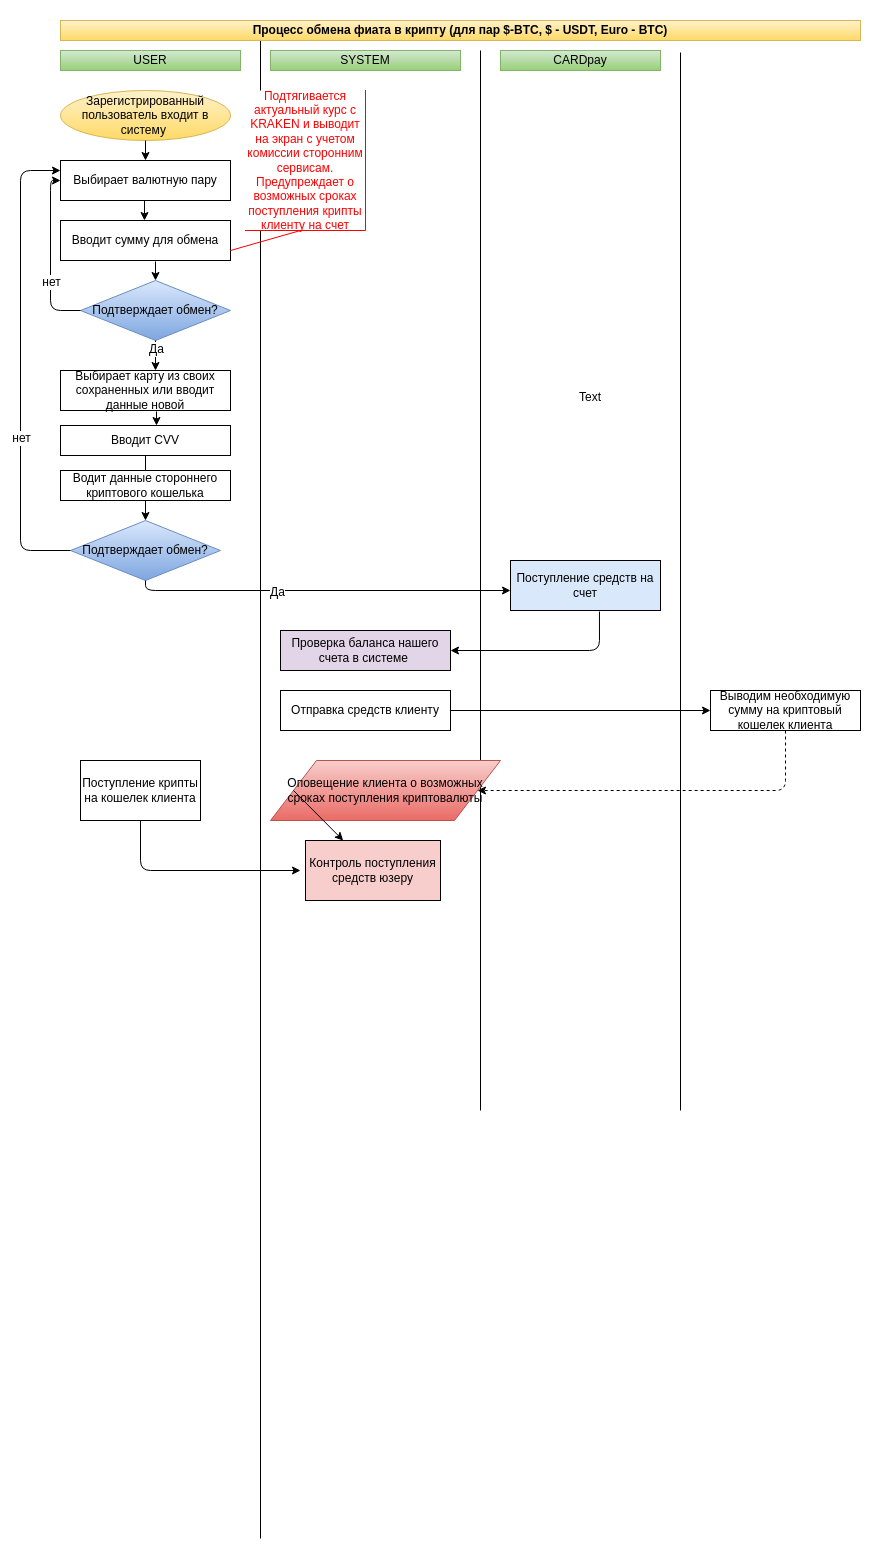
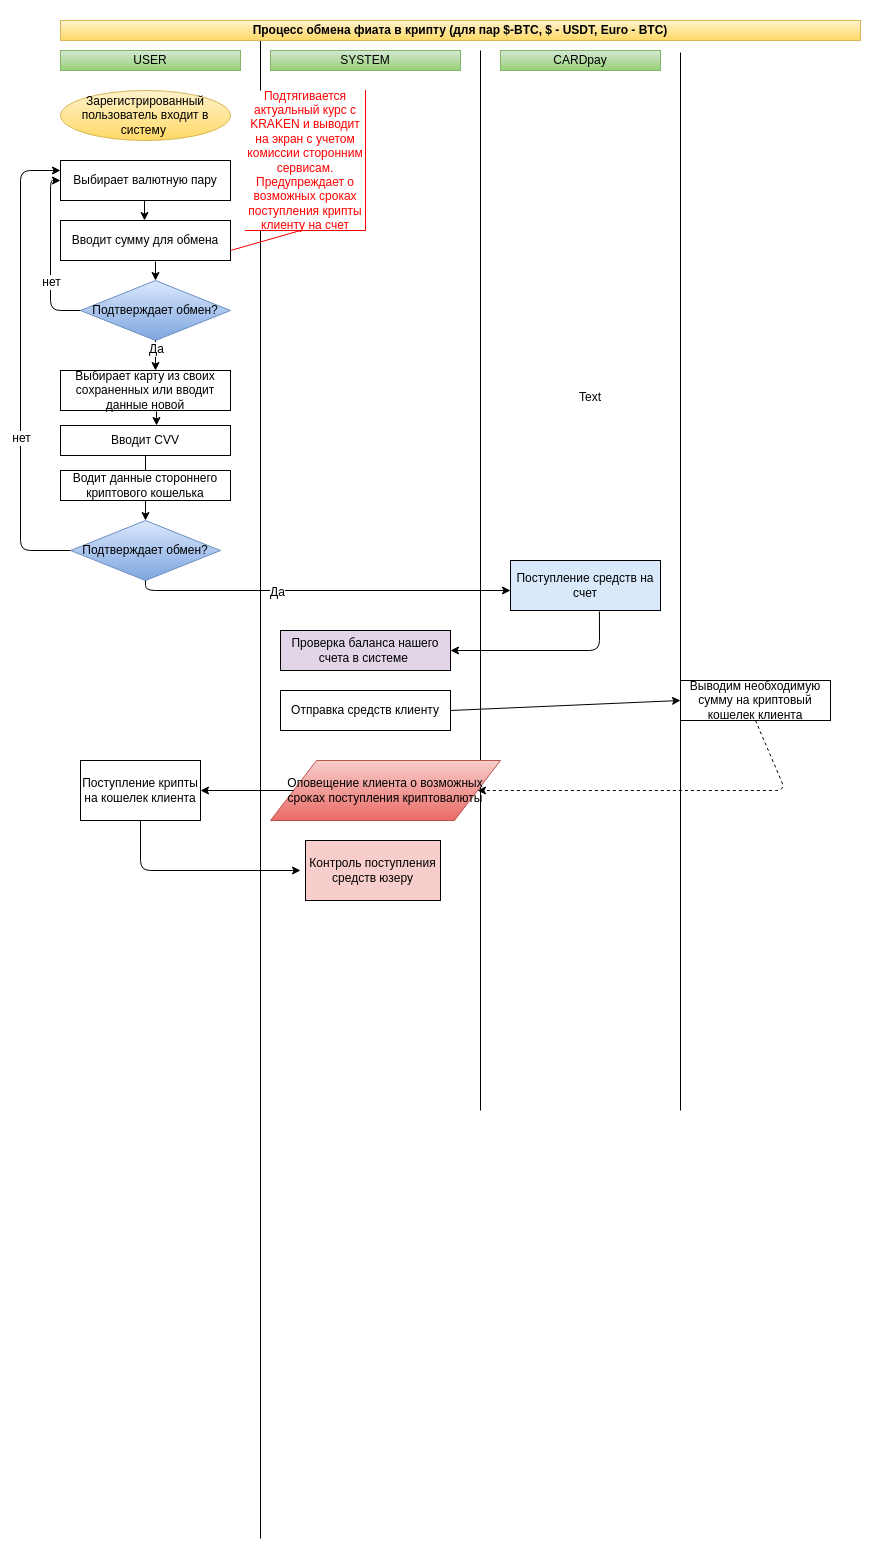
(146, 147) -> none
(786, 711) -> (756, 701)
(316, 813) -> (250, 791)
